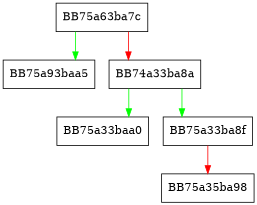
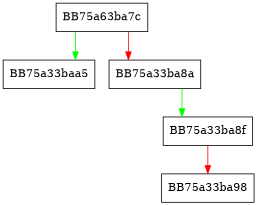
(49, 74) -> (49, 74)
(155, 74) -> (155, 74)
(103, 131) -> none
(208, 188) -> (208, 188)
